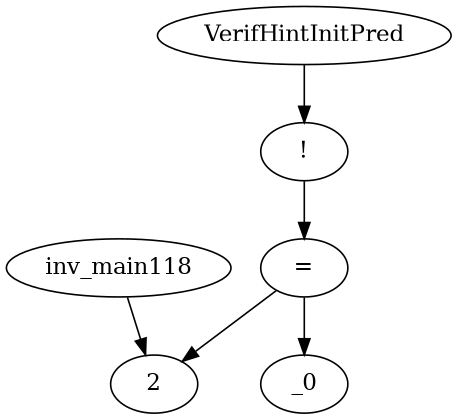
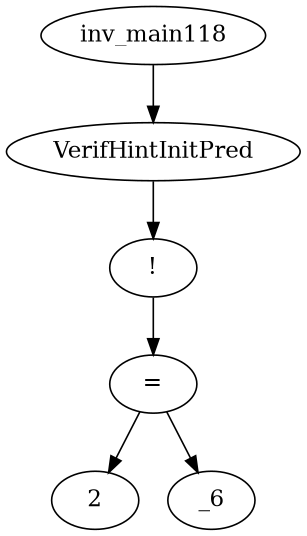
(134, 318) -> (153, 86)
(304, 384) -> (211, 500)
